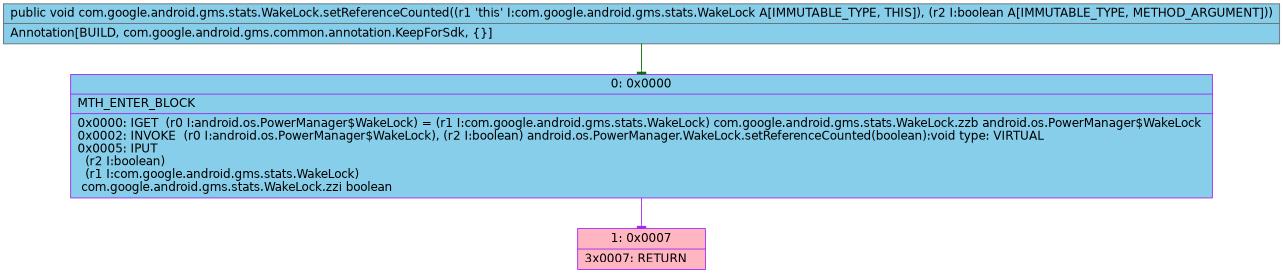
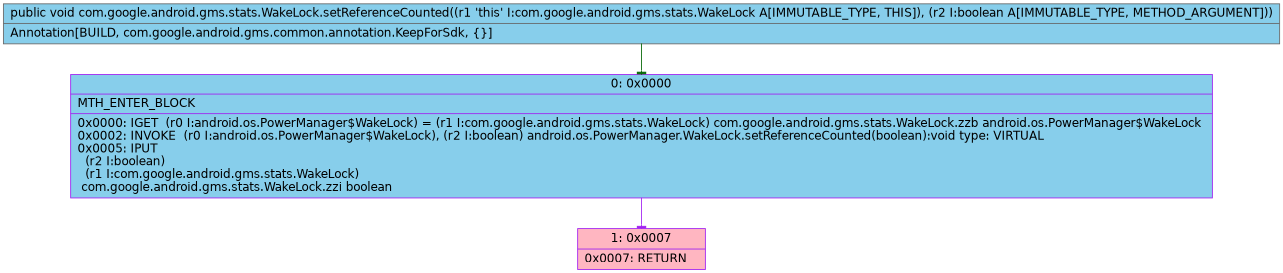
(642, 259) -> (642, 259)
